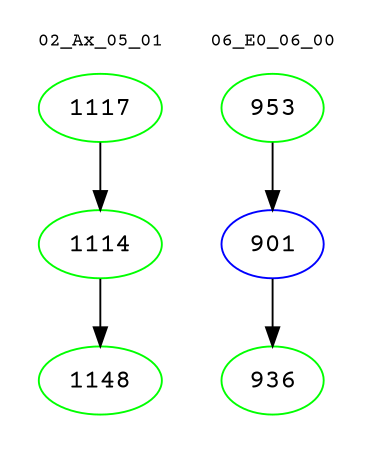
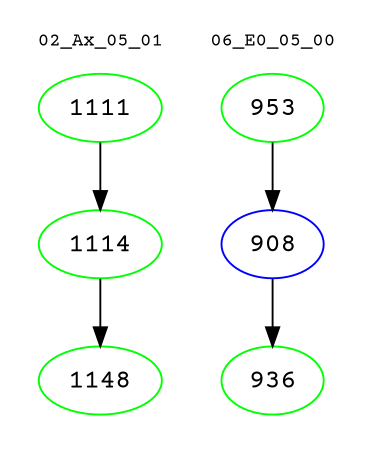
(274, 41) -> (274, 41)
(100, 108) -> (100, 108)
(273, 244) -> (273, 244)
